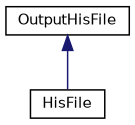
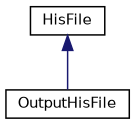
(68, 70) -> (68, 70)
